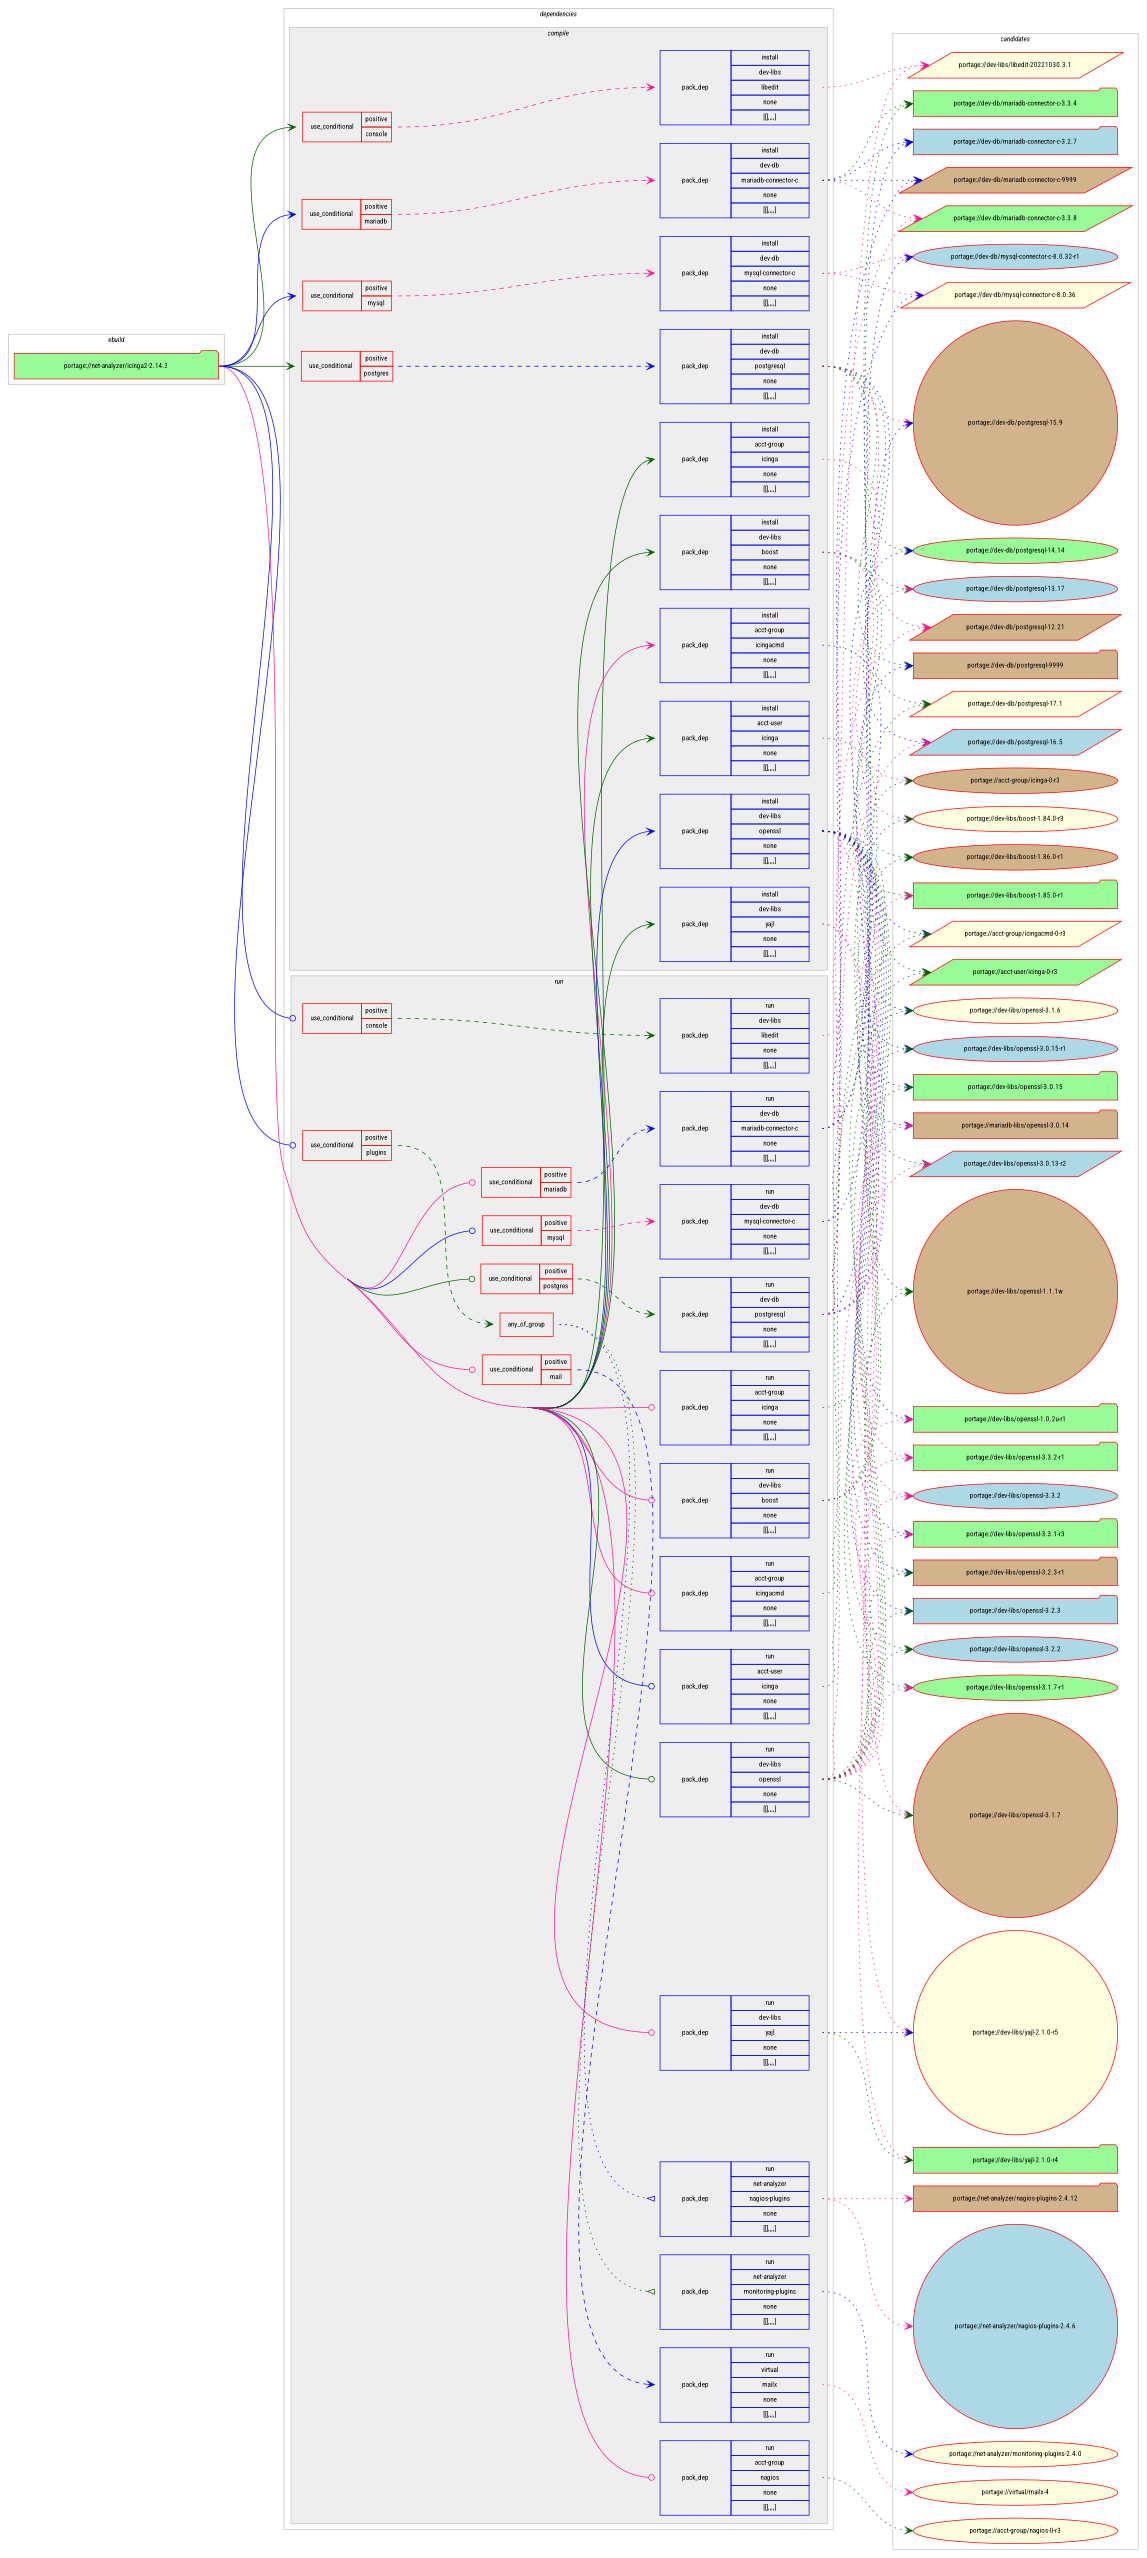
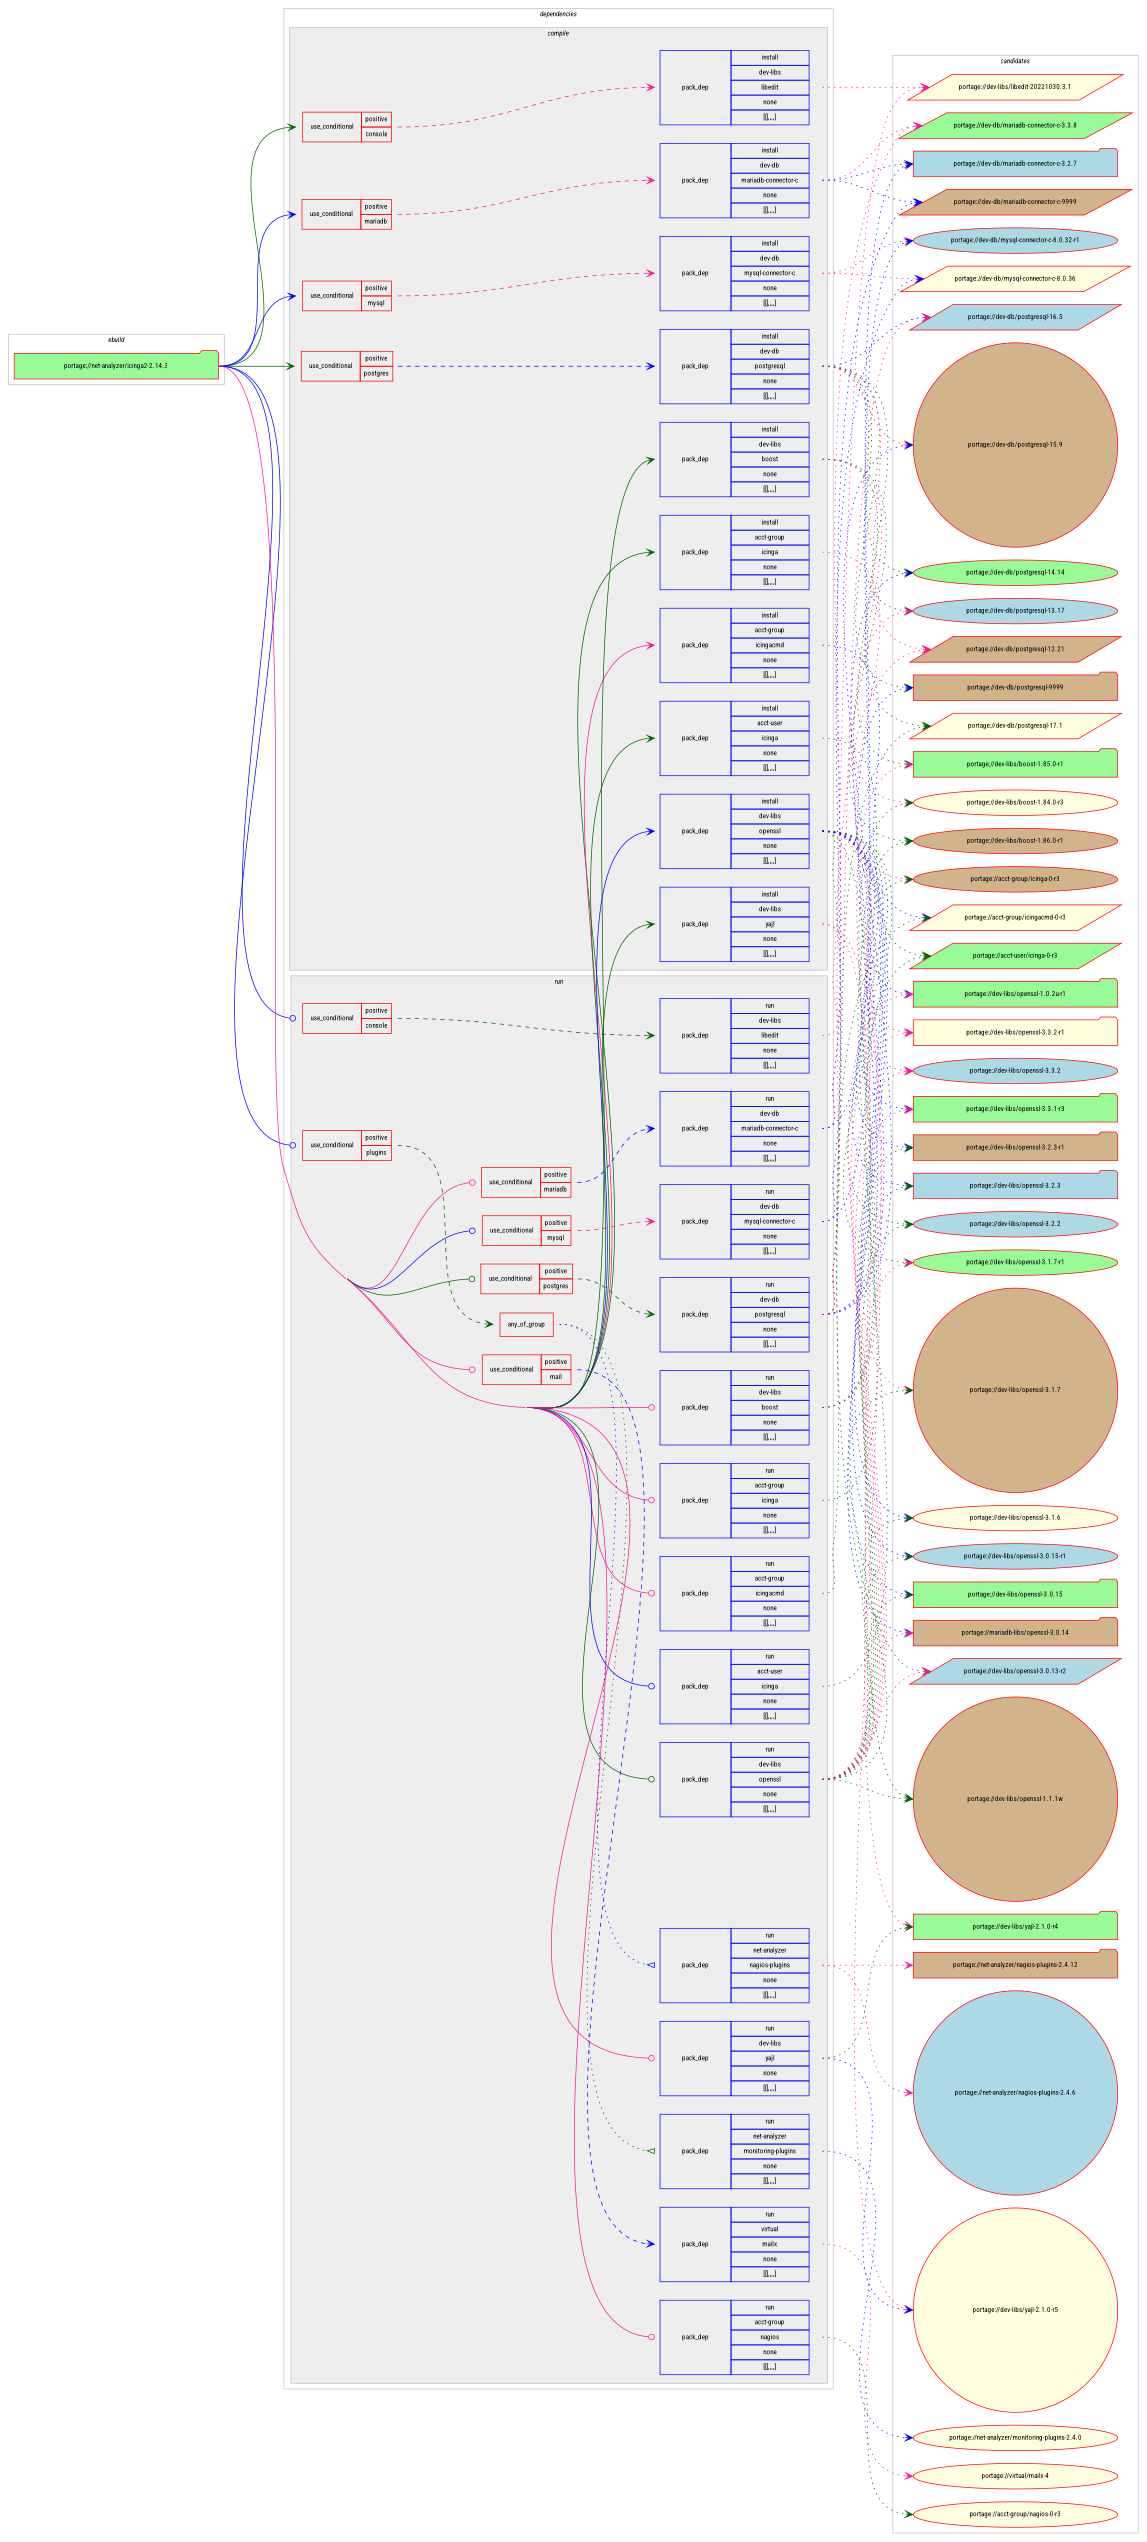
(1016, 104) -> none
(1016, 1458) -> (1016, 1033)
